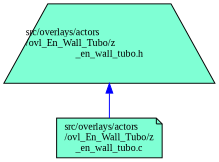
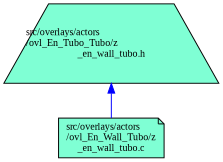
(109, 44) -> (111, 44)
